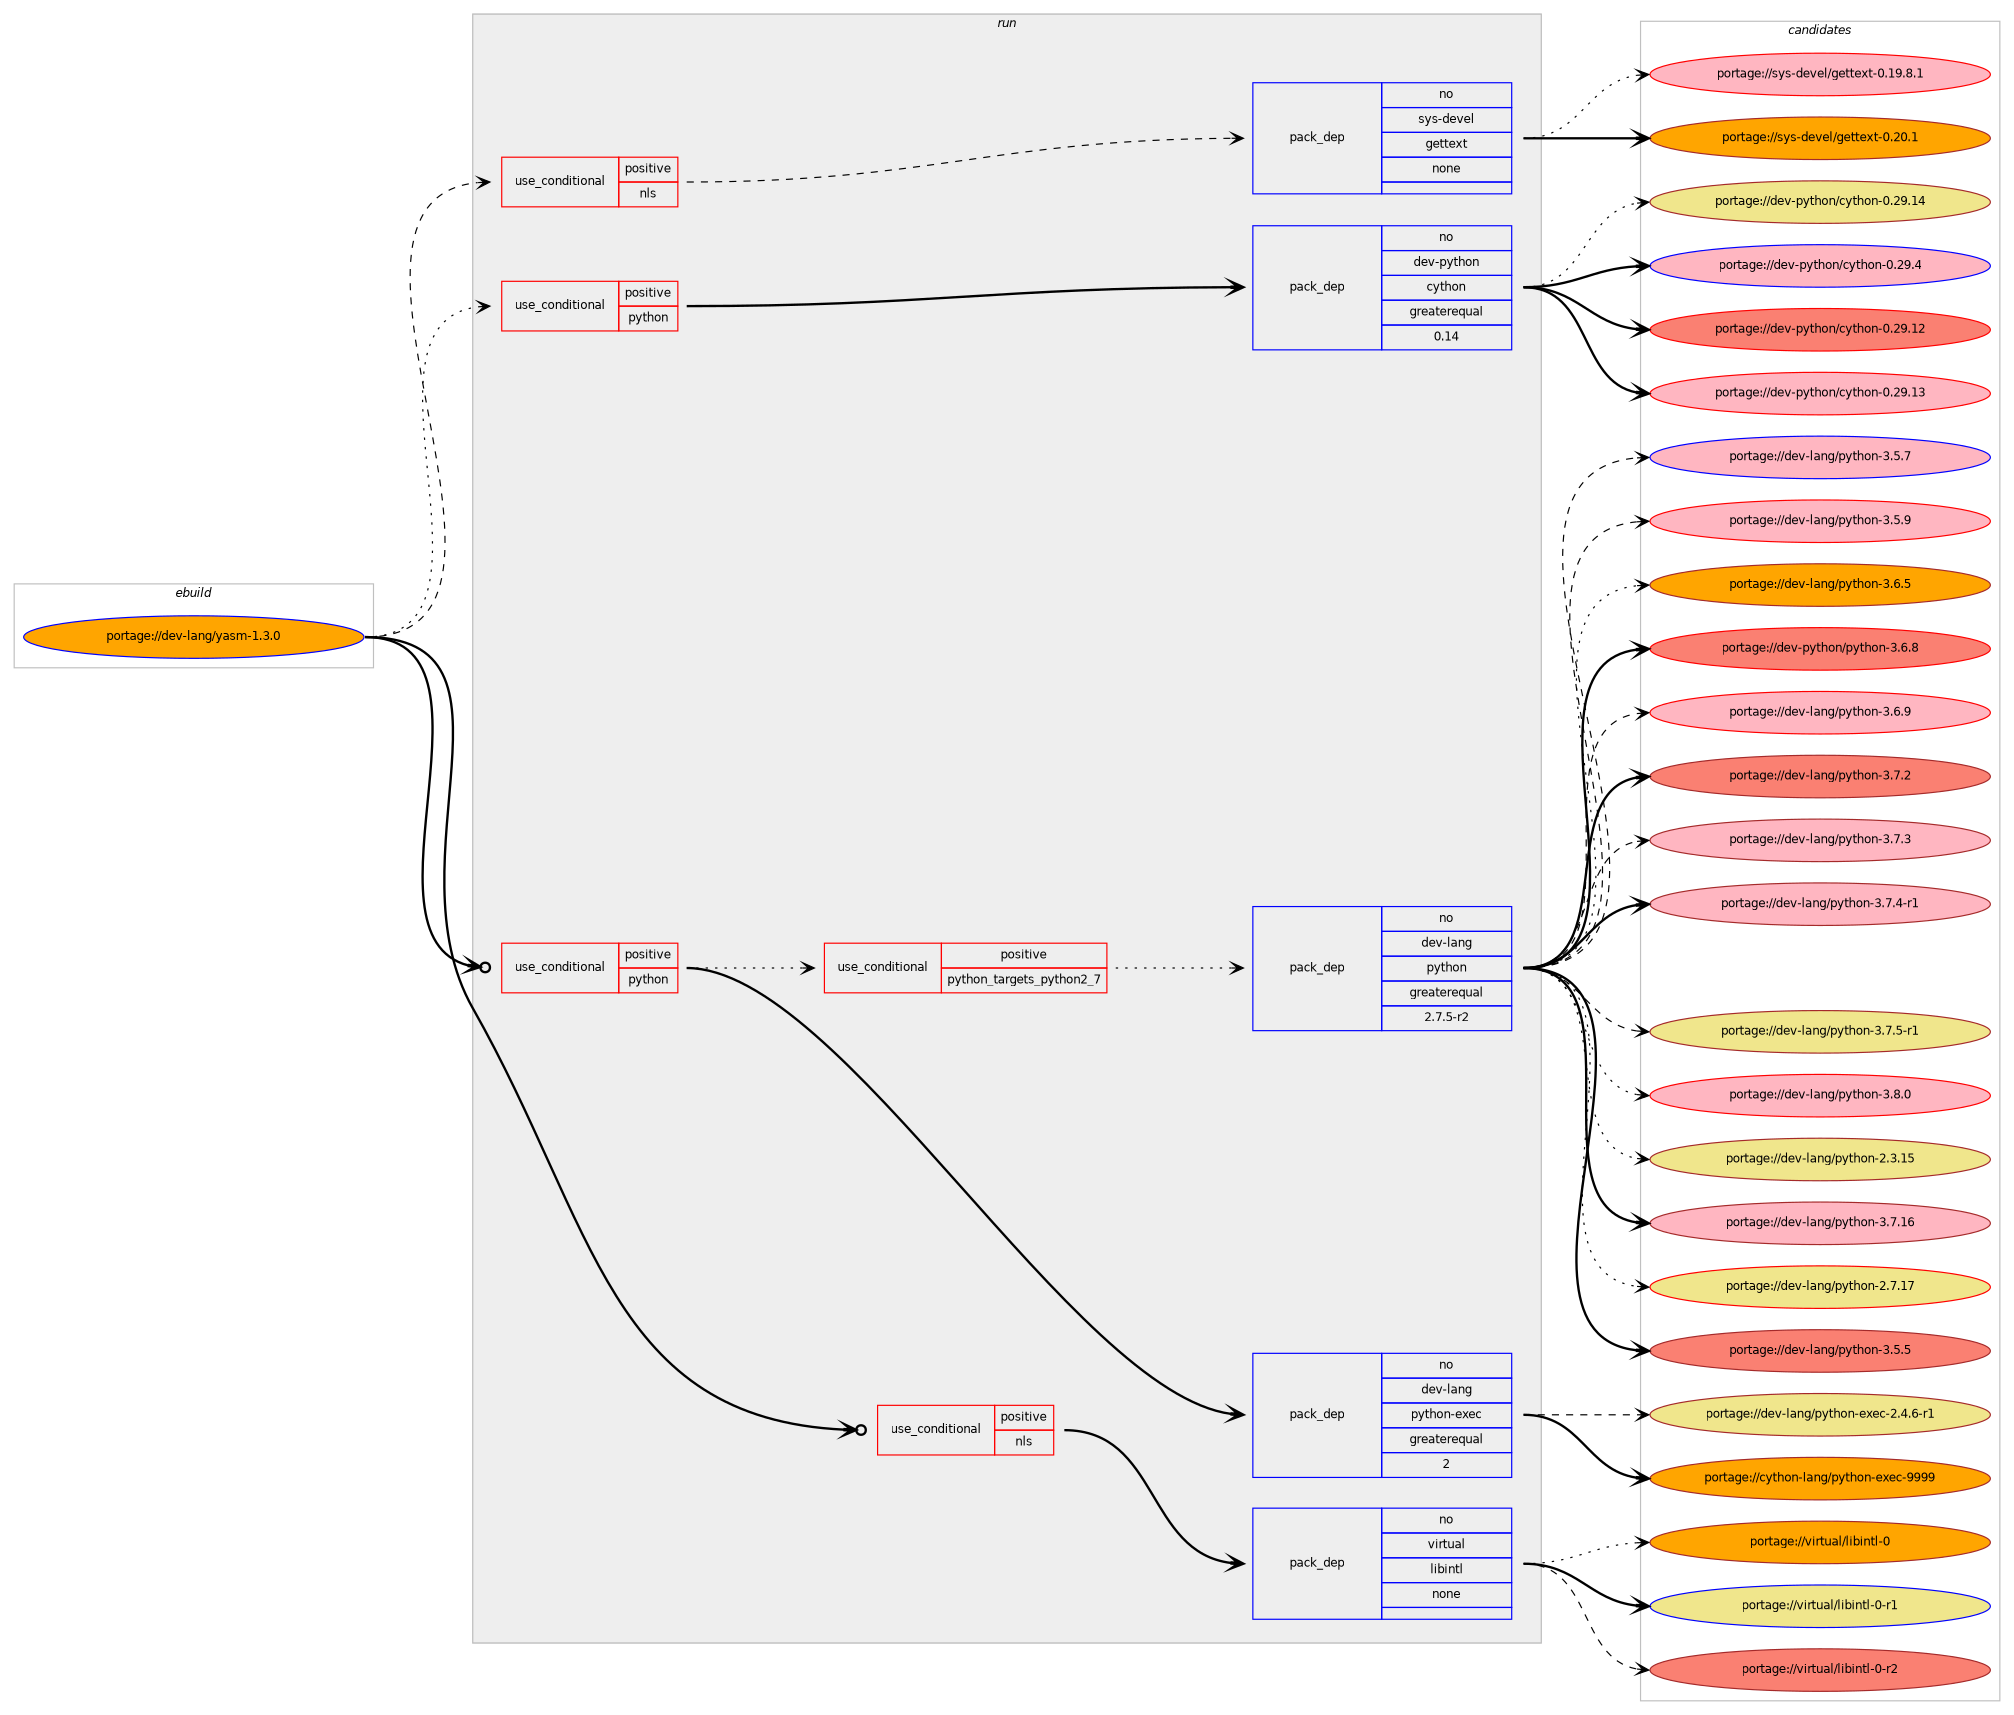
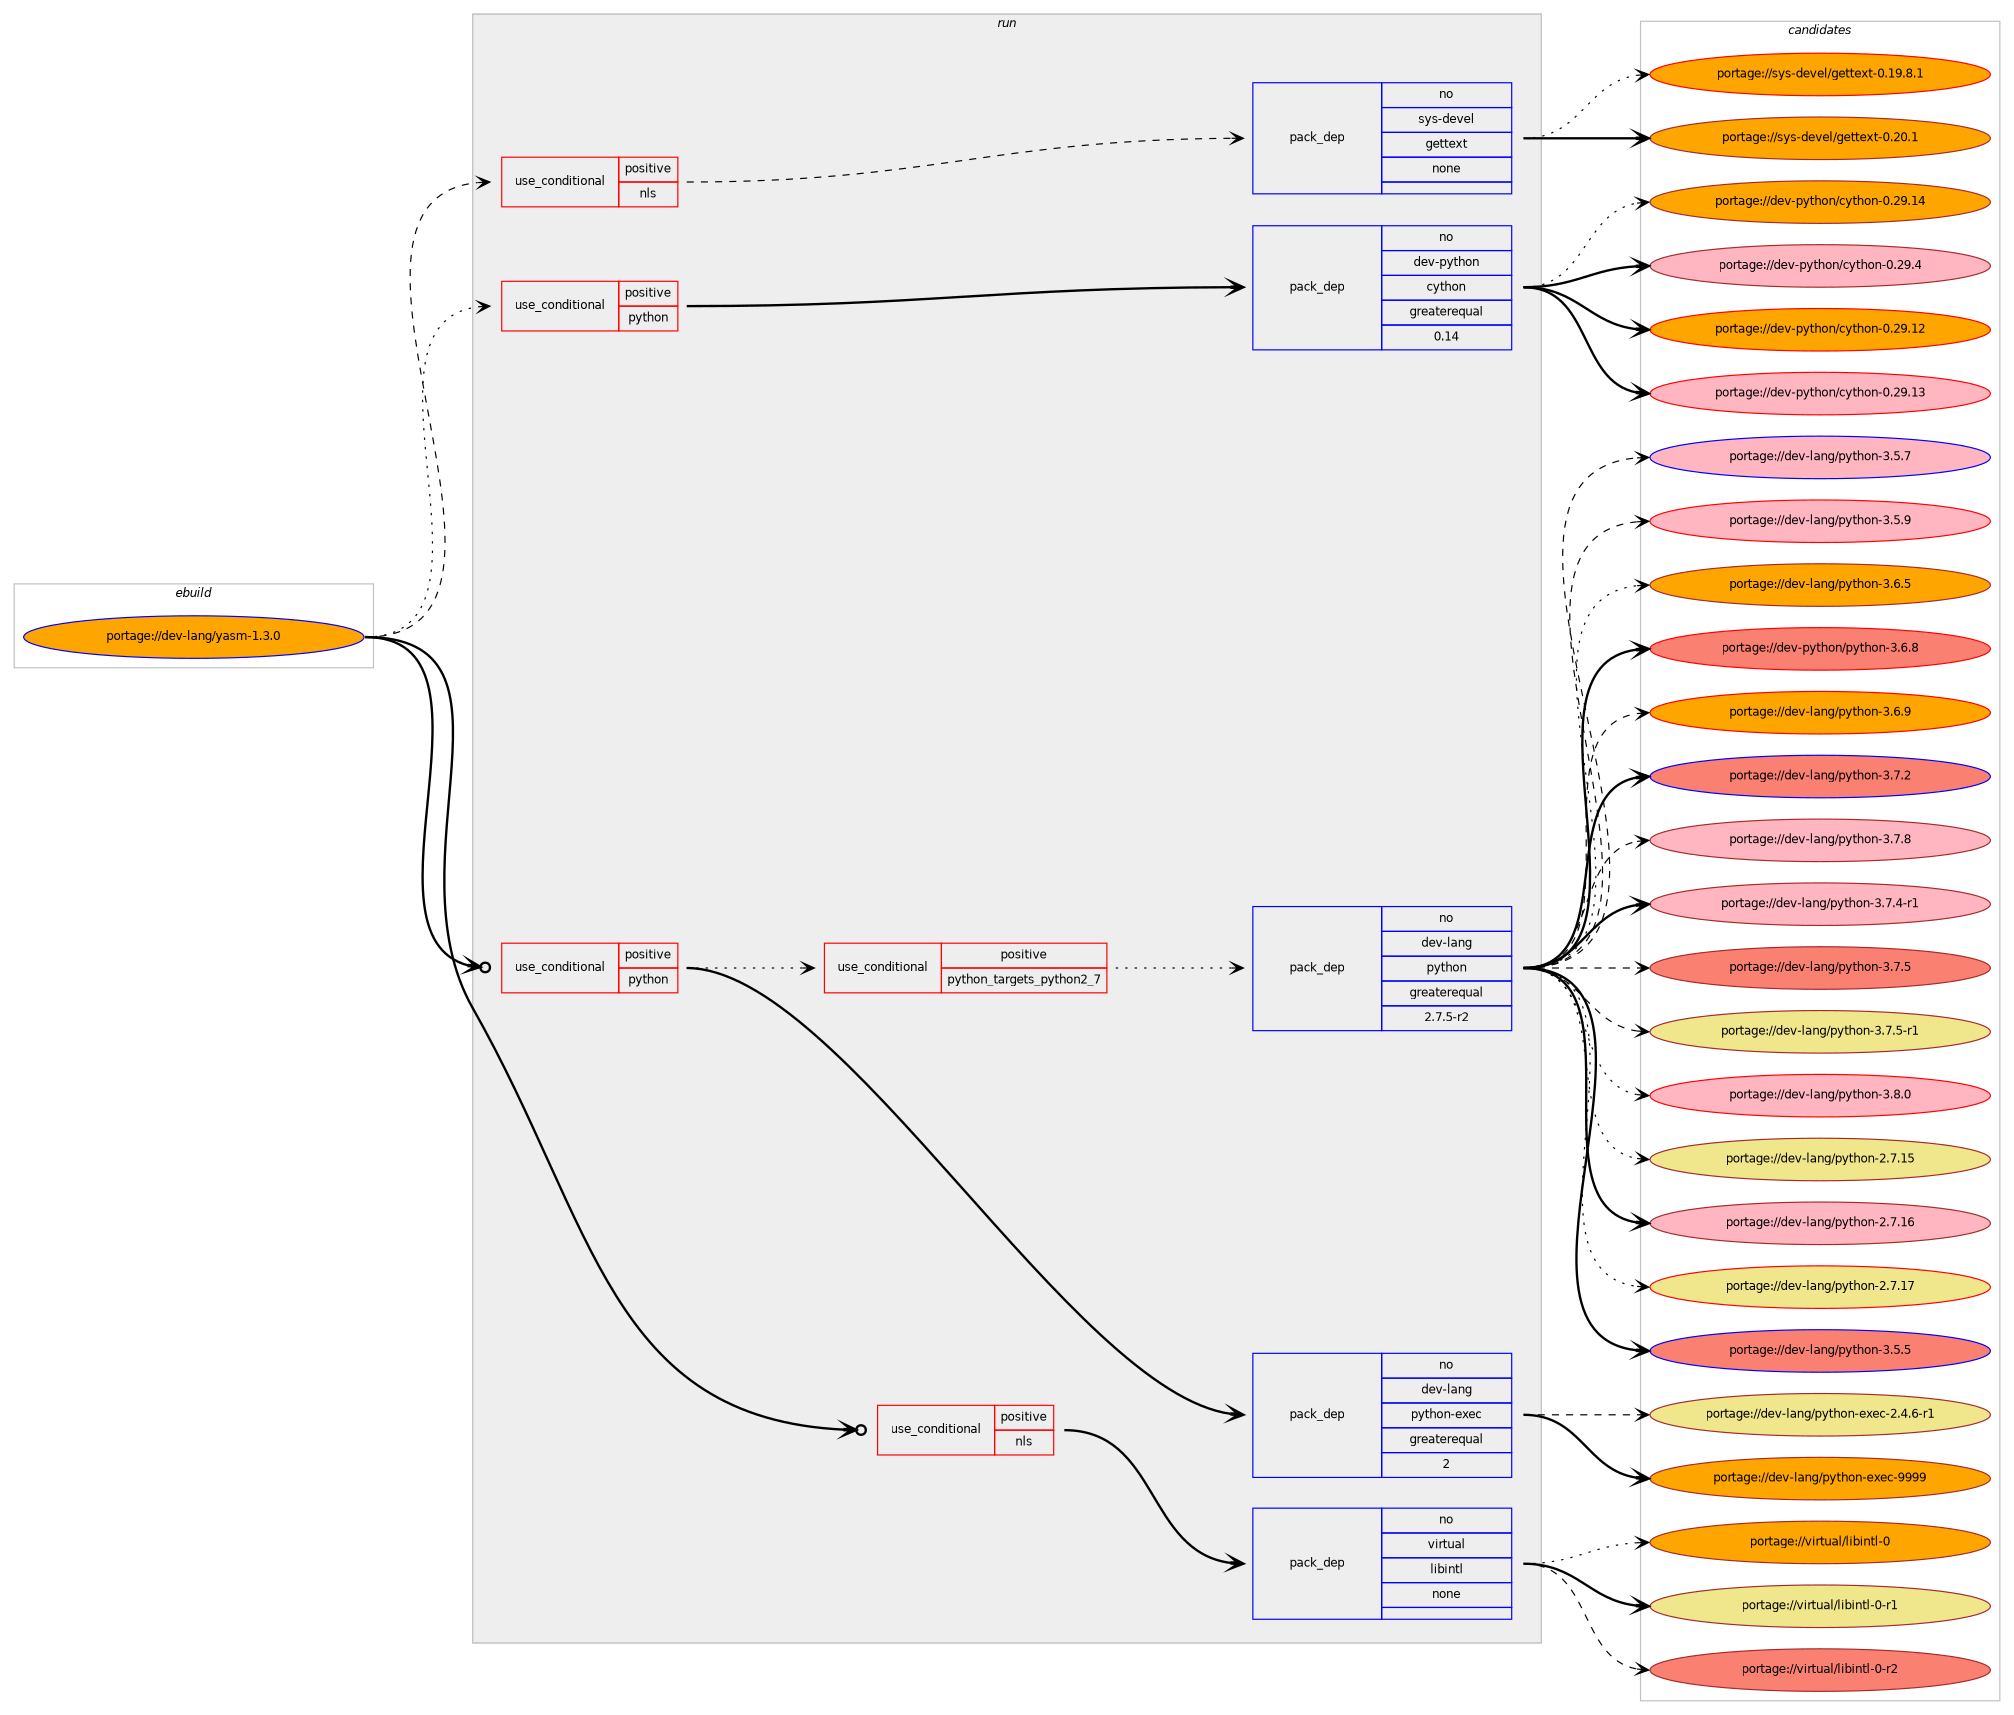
(1820, 74) -> (1820, 74)
(1820, 202) -> (1820, 202)
(1820, 266) -> (1820, 266)
(1820, 330) -> (1820, 330)
(1820, 713) -> (1820, 713)
(1820, 777) -> (1820, 777)
(1820, 840) -> (1820, 840)
none -> (1820, 968)
(1820, 1159) -> (1820, 1159)
(1820, 1223) -> (1820, 1223)
(1820, 1351) -> (1820, 1351)
(1820, 1479) -> (1820, 1479)
(1820, 1606) -> (1820, 1606)
